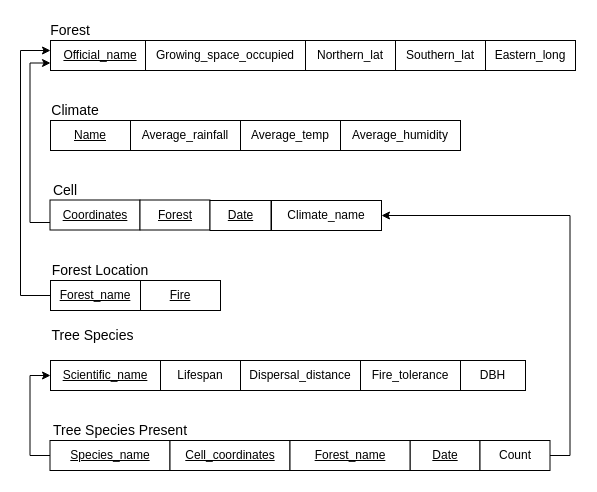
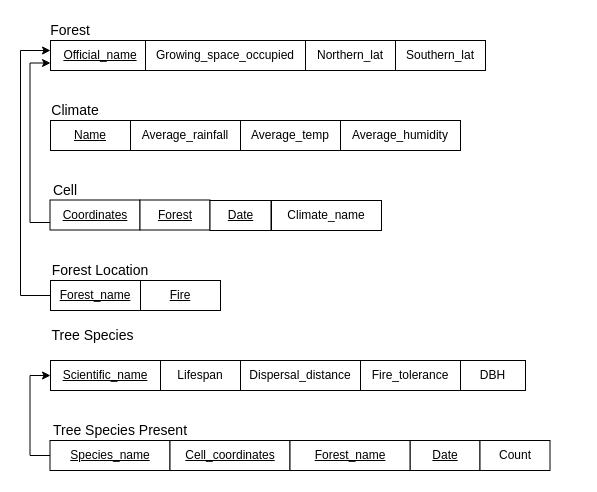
(531, 56) -> none
(570, 255) -> none
